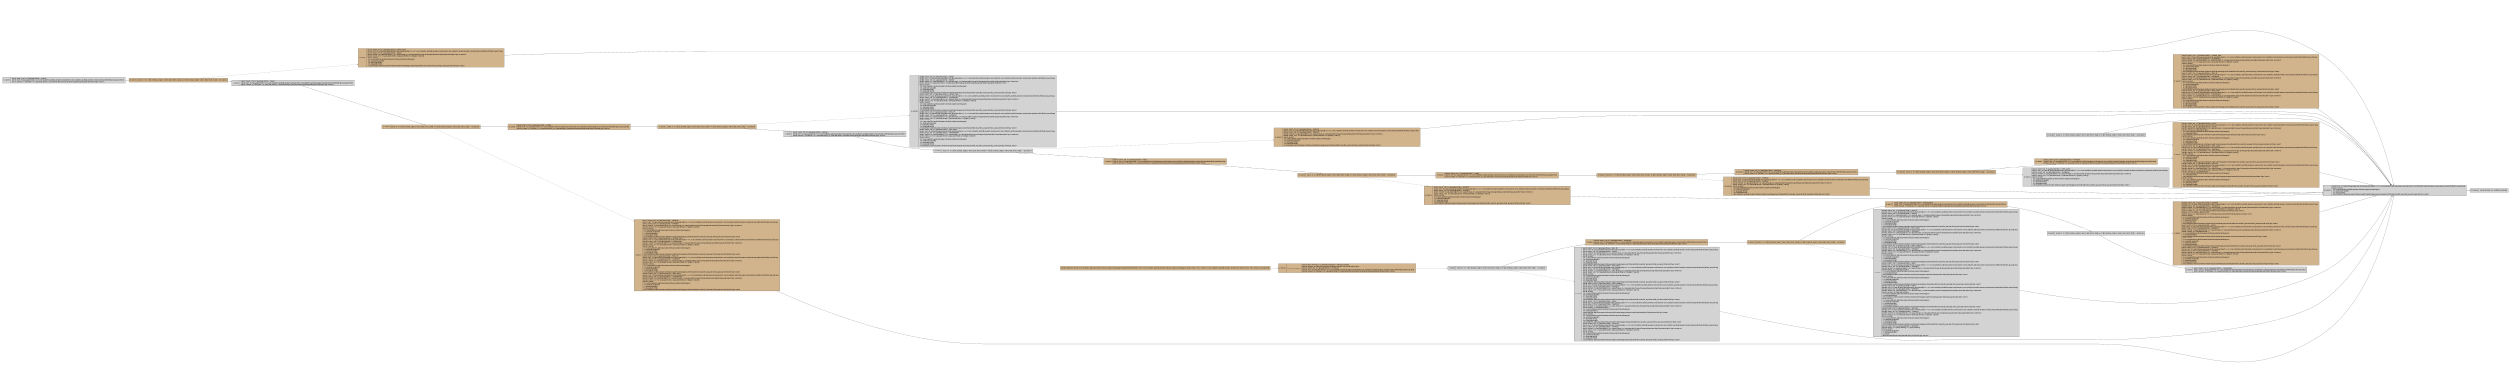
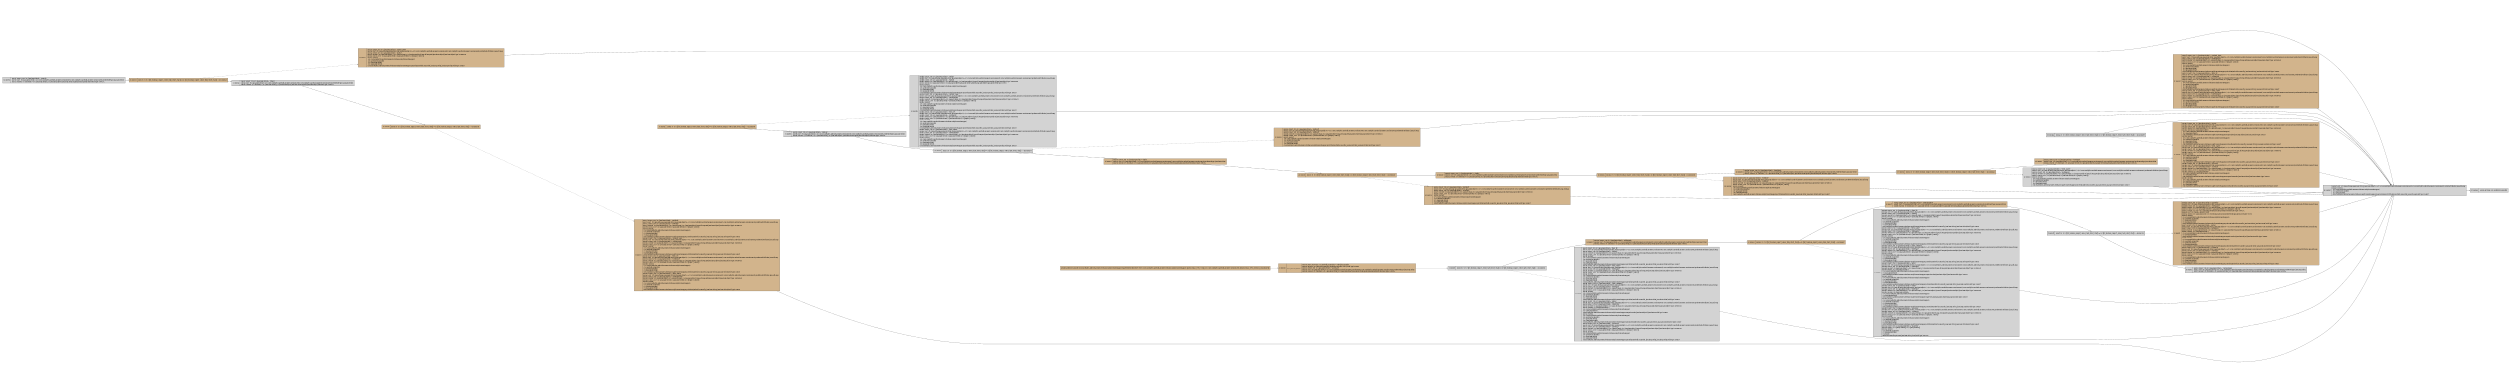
(569, 127) -> none
